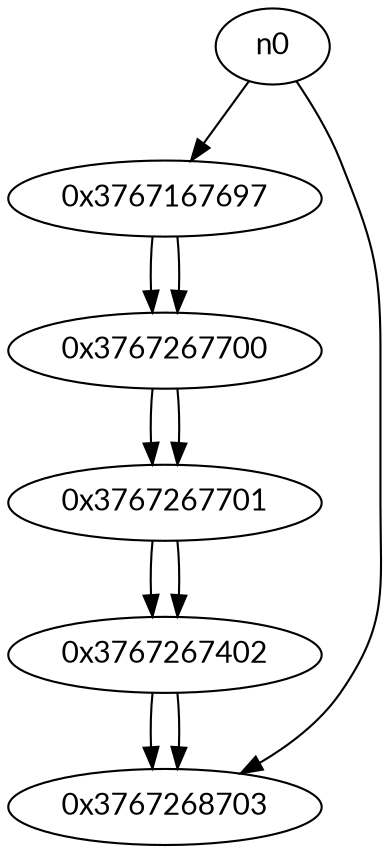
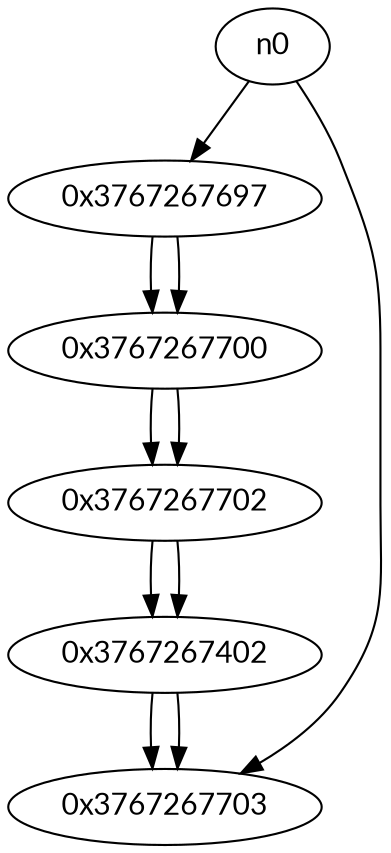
(165, 199) -> (165, 199)
(165, 503) -> (165, 503)
(165, 807) -> (165, 807)
